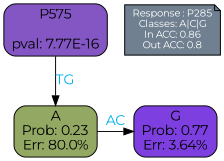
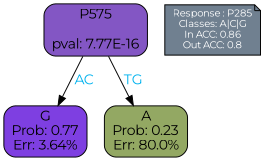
(110, 131) -> (73, 77)
